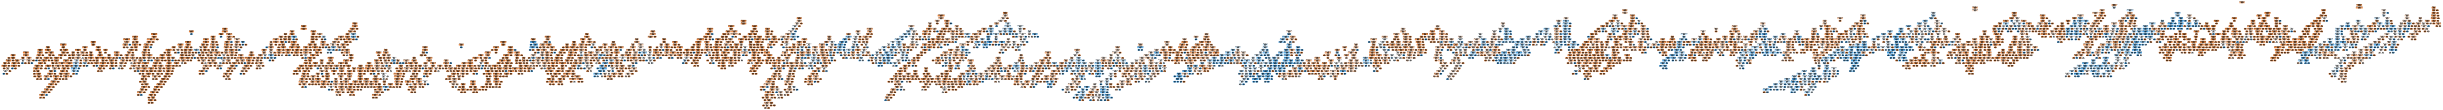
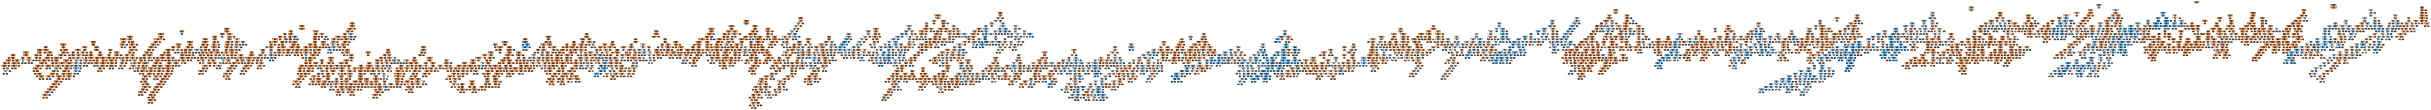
(896, 79) -> (893, 79)
none -> (1331, 79)
